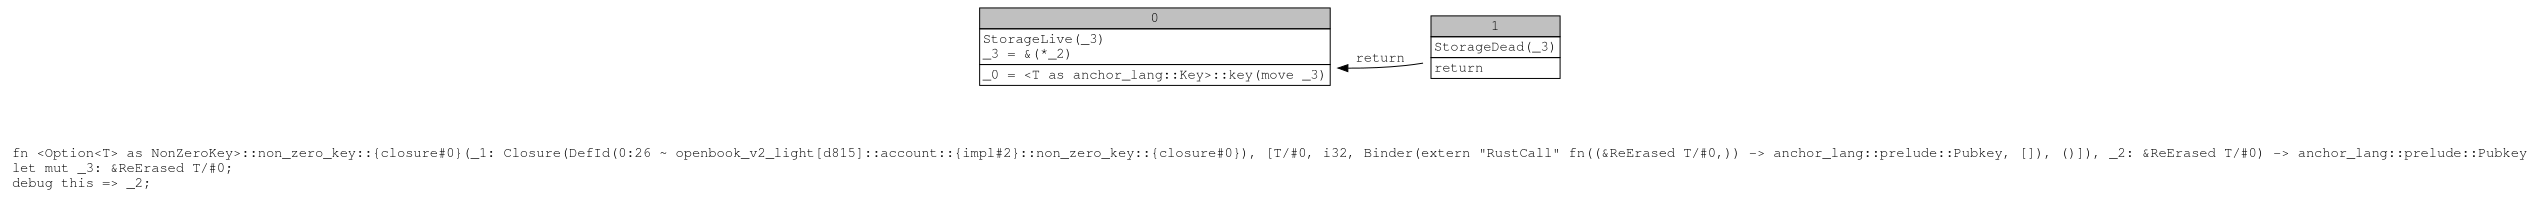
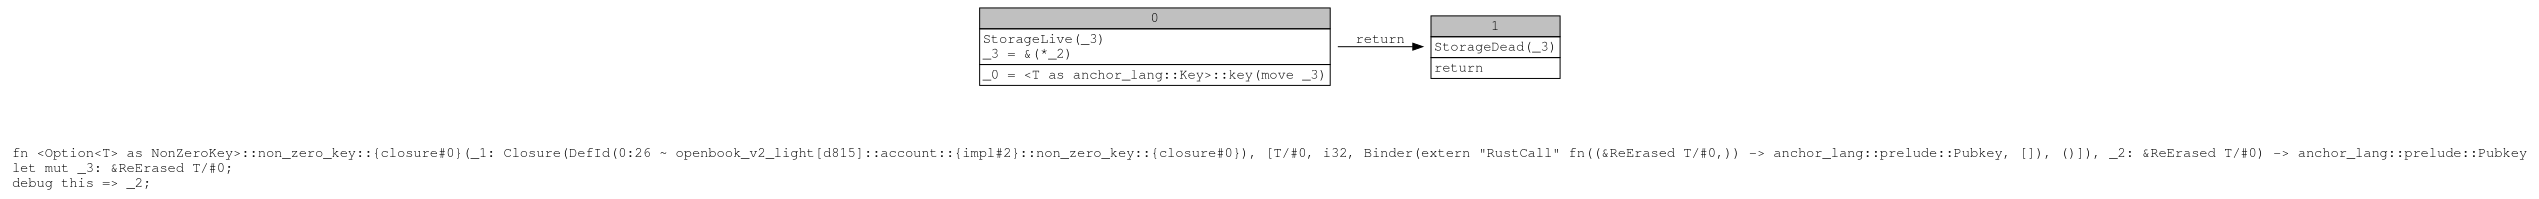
(1386, 67) -> (1375, 47)
